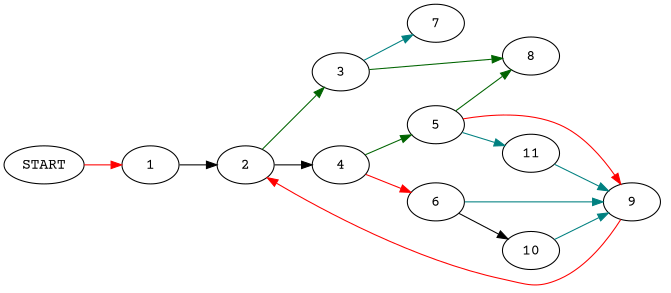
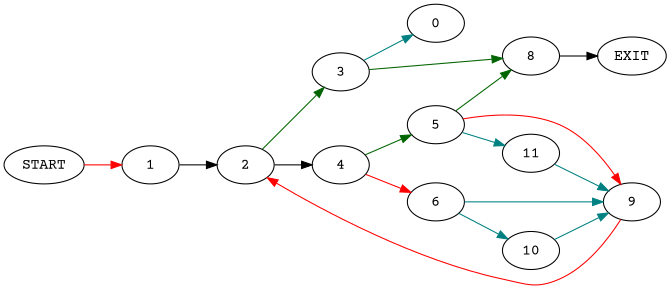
(436, 23) -> (436, 23)
none -> (632, 56)
(479, 224) -> (479, 224)
